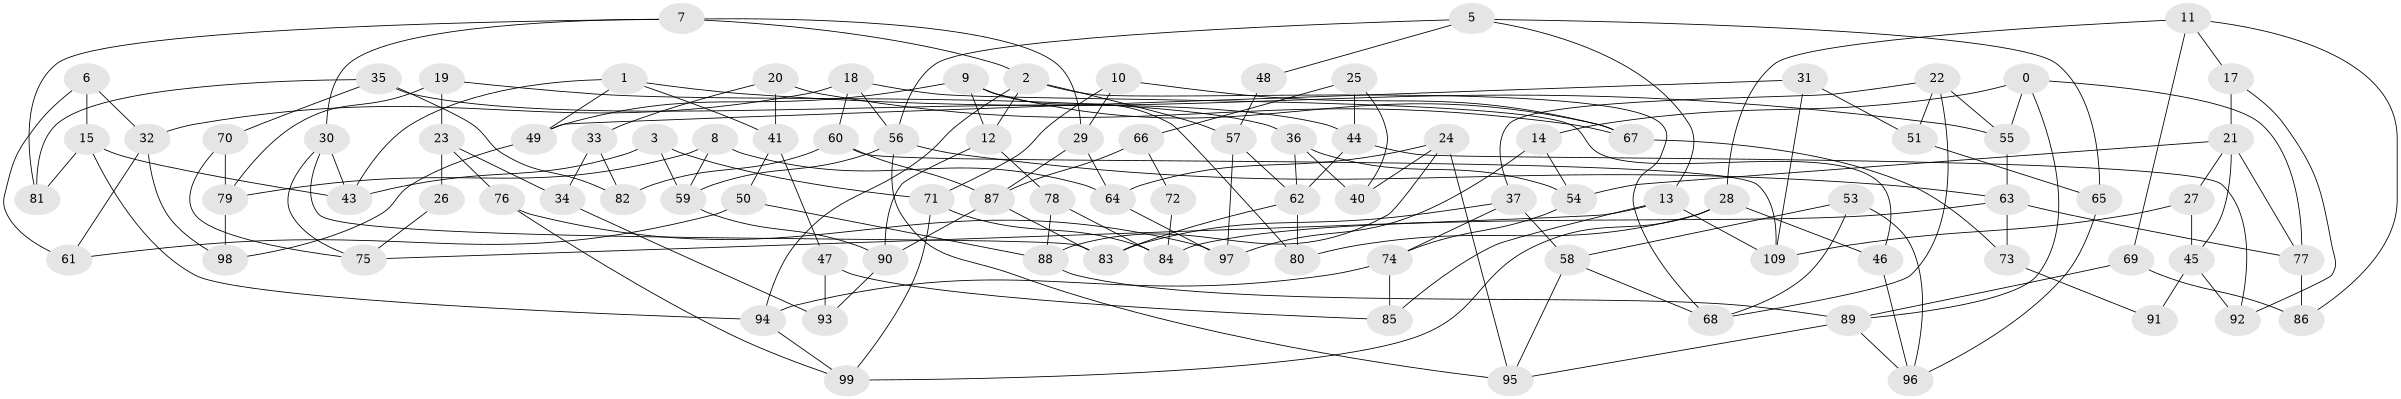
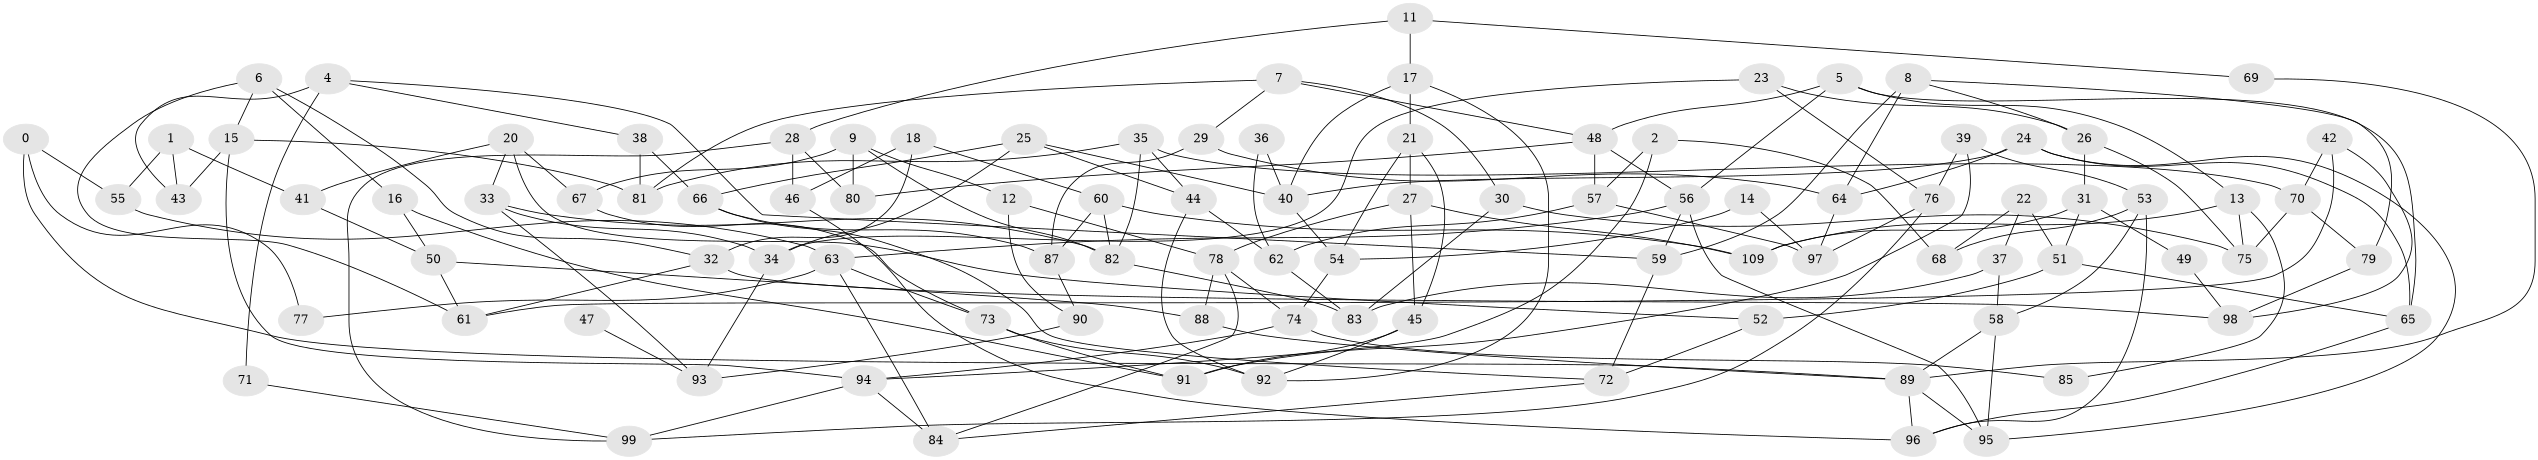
(858, 35) -> (1444, 110)
(442, 79) -> none
(1119, 79) -> none
none -> (1964, 95)
(587, 104) -> none
(658, 106) -> (976, 213)
(1008, 109) -> none
(1972, 109) -> none
(1749, 110) -> none
(880, 117) -> (1636, 167)
none -> (1329, 124)
none -> (640, 139)
(655, 139) -> (328, 79)
none -> (1964, 139)
none -> (2330, 139)
(338, 169) -> none
(1434, 169) -> (1312, 230)
none -> (2085, 170)
none -> (395, 200)
(800, 200) -> none
(2266, 200) -> none
none -> (905, 214)
none -> (1314, 224)
(1034, 229) -> (900, 411)
(784, 230) -> (1631, 325)
(1049, 230) -> (1236, 286)
(1297, 230) -> (1224, 168)
(1452, 230) -> (1244, 282)
(1256, 243) -> (2264, 166)
none -> (592, 284)
(1639, 290) -> (1952, 351)
(1077, 303) -> none
none -> (1761, 320)
(2302, 320) -> none
none -> (1125, 353)
